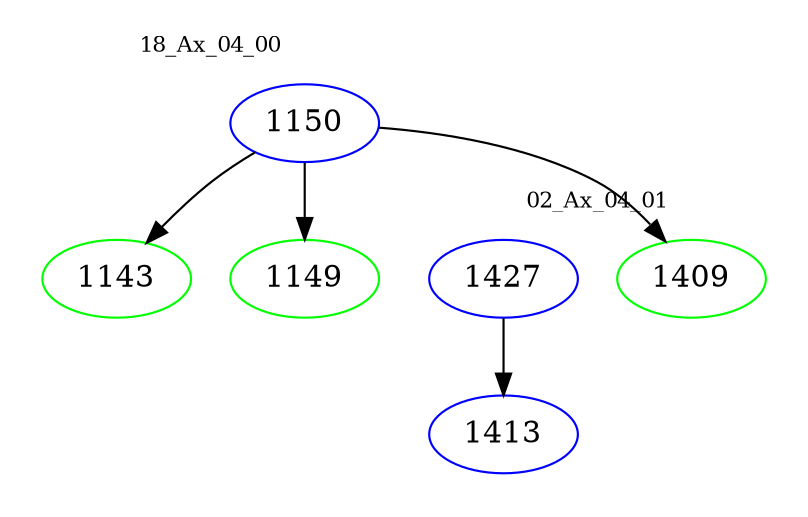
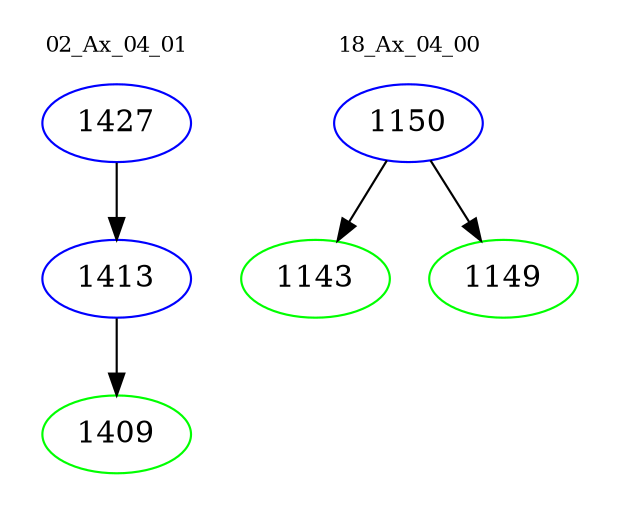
(524, 153) -> (117, 346)
